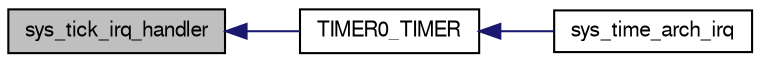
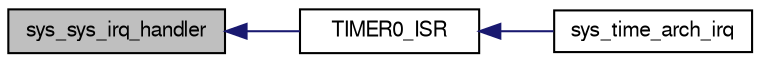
(117, 31) -> (117, 31)
(390, 31) -> (390, 31)
